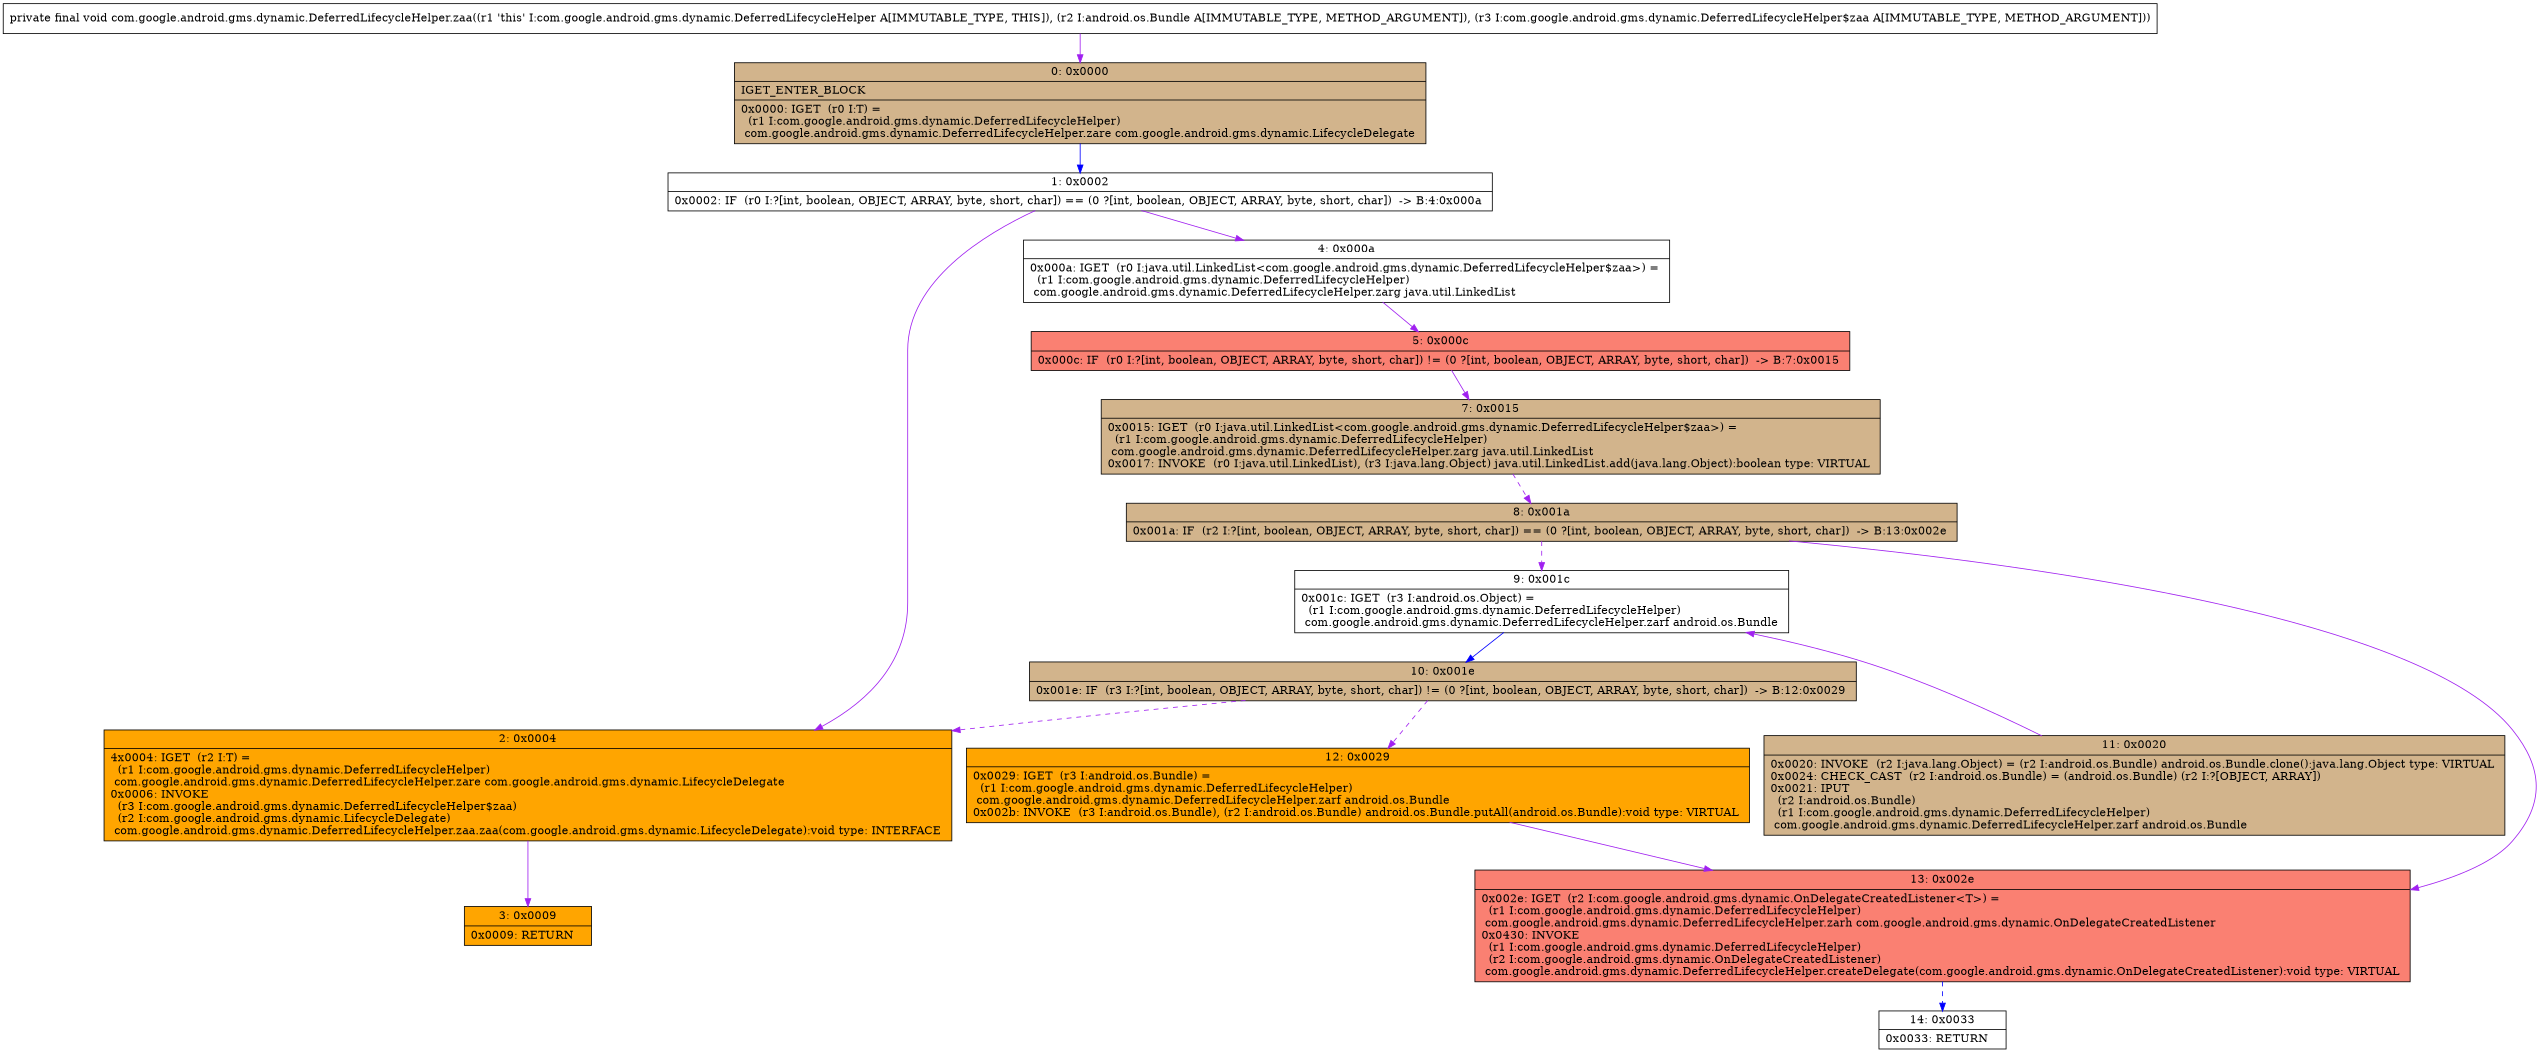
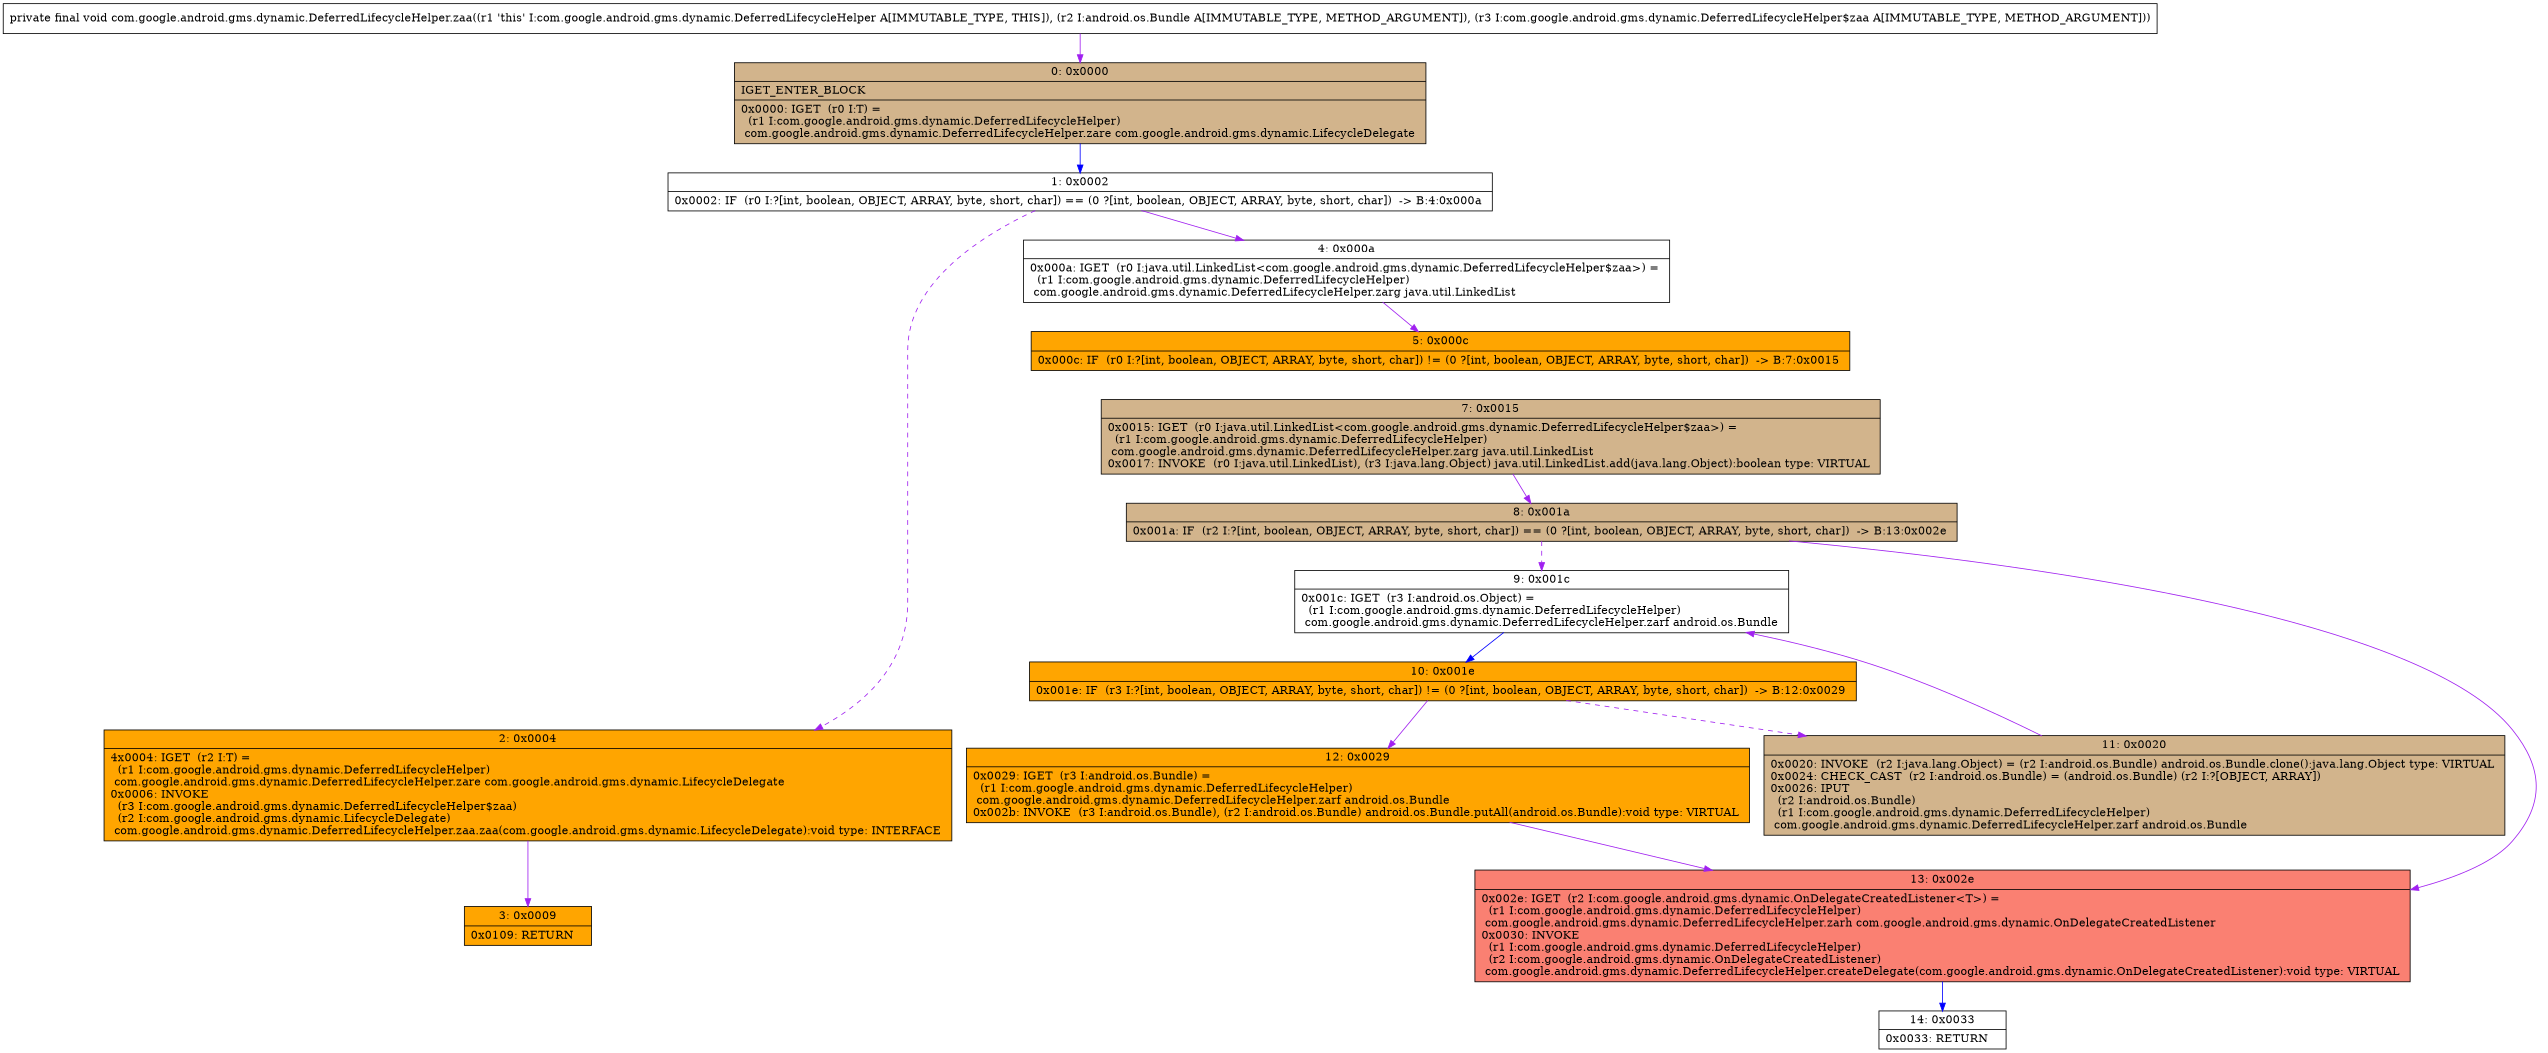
(1440, 351) -> (1440, 351)
(1458, 381) -> none
(908, 456) -> (908, 456)
(1520, 485) -> (1520, 485)
(1443, 681) -> (1443, 681)
(1103, 715) -> (1682, 718)
(1411, 721) -> (1411, 721)
(1814, 789) -> (1814, 789)
(528, 935) -> (528, 935)
(1534, 935) -> (1534, 935)
(1943, 992) -> (1943, 992)
